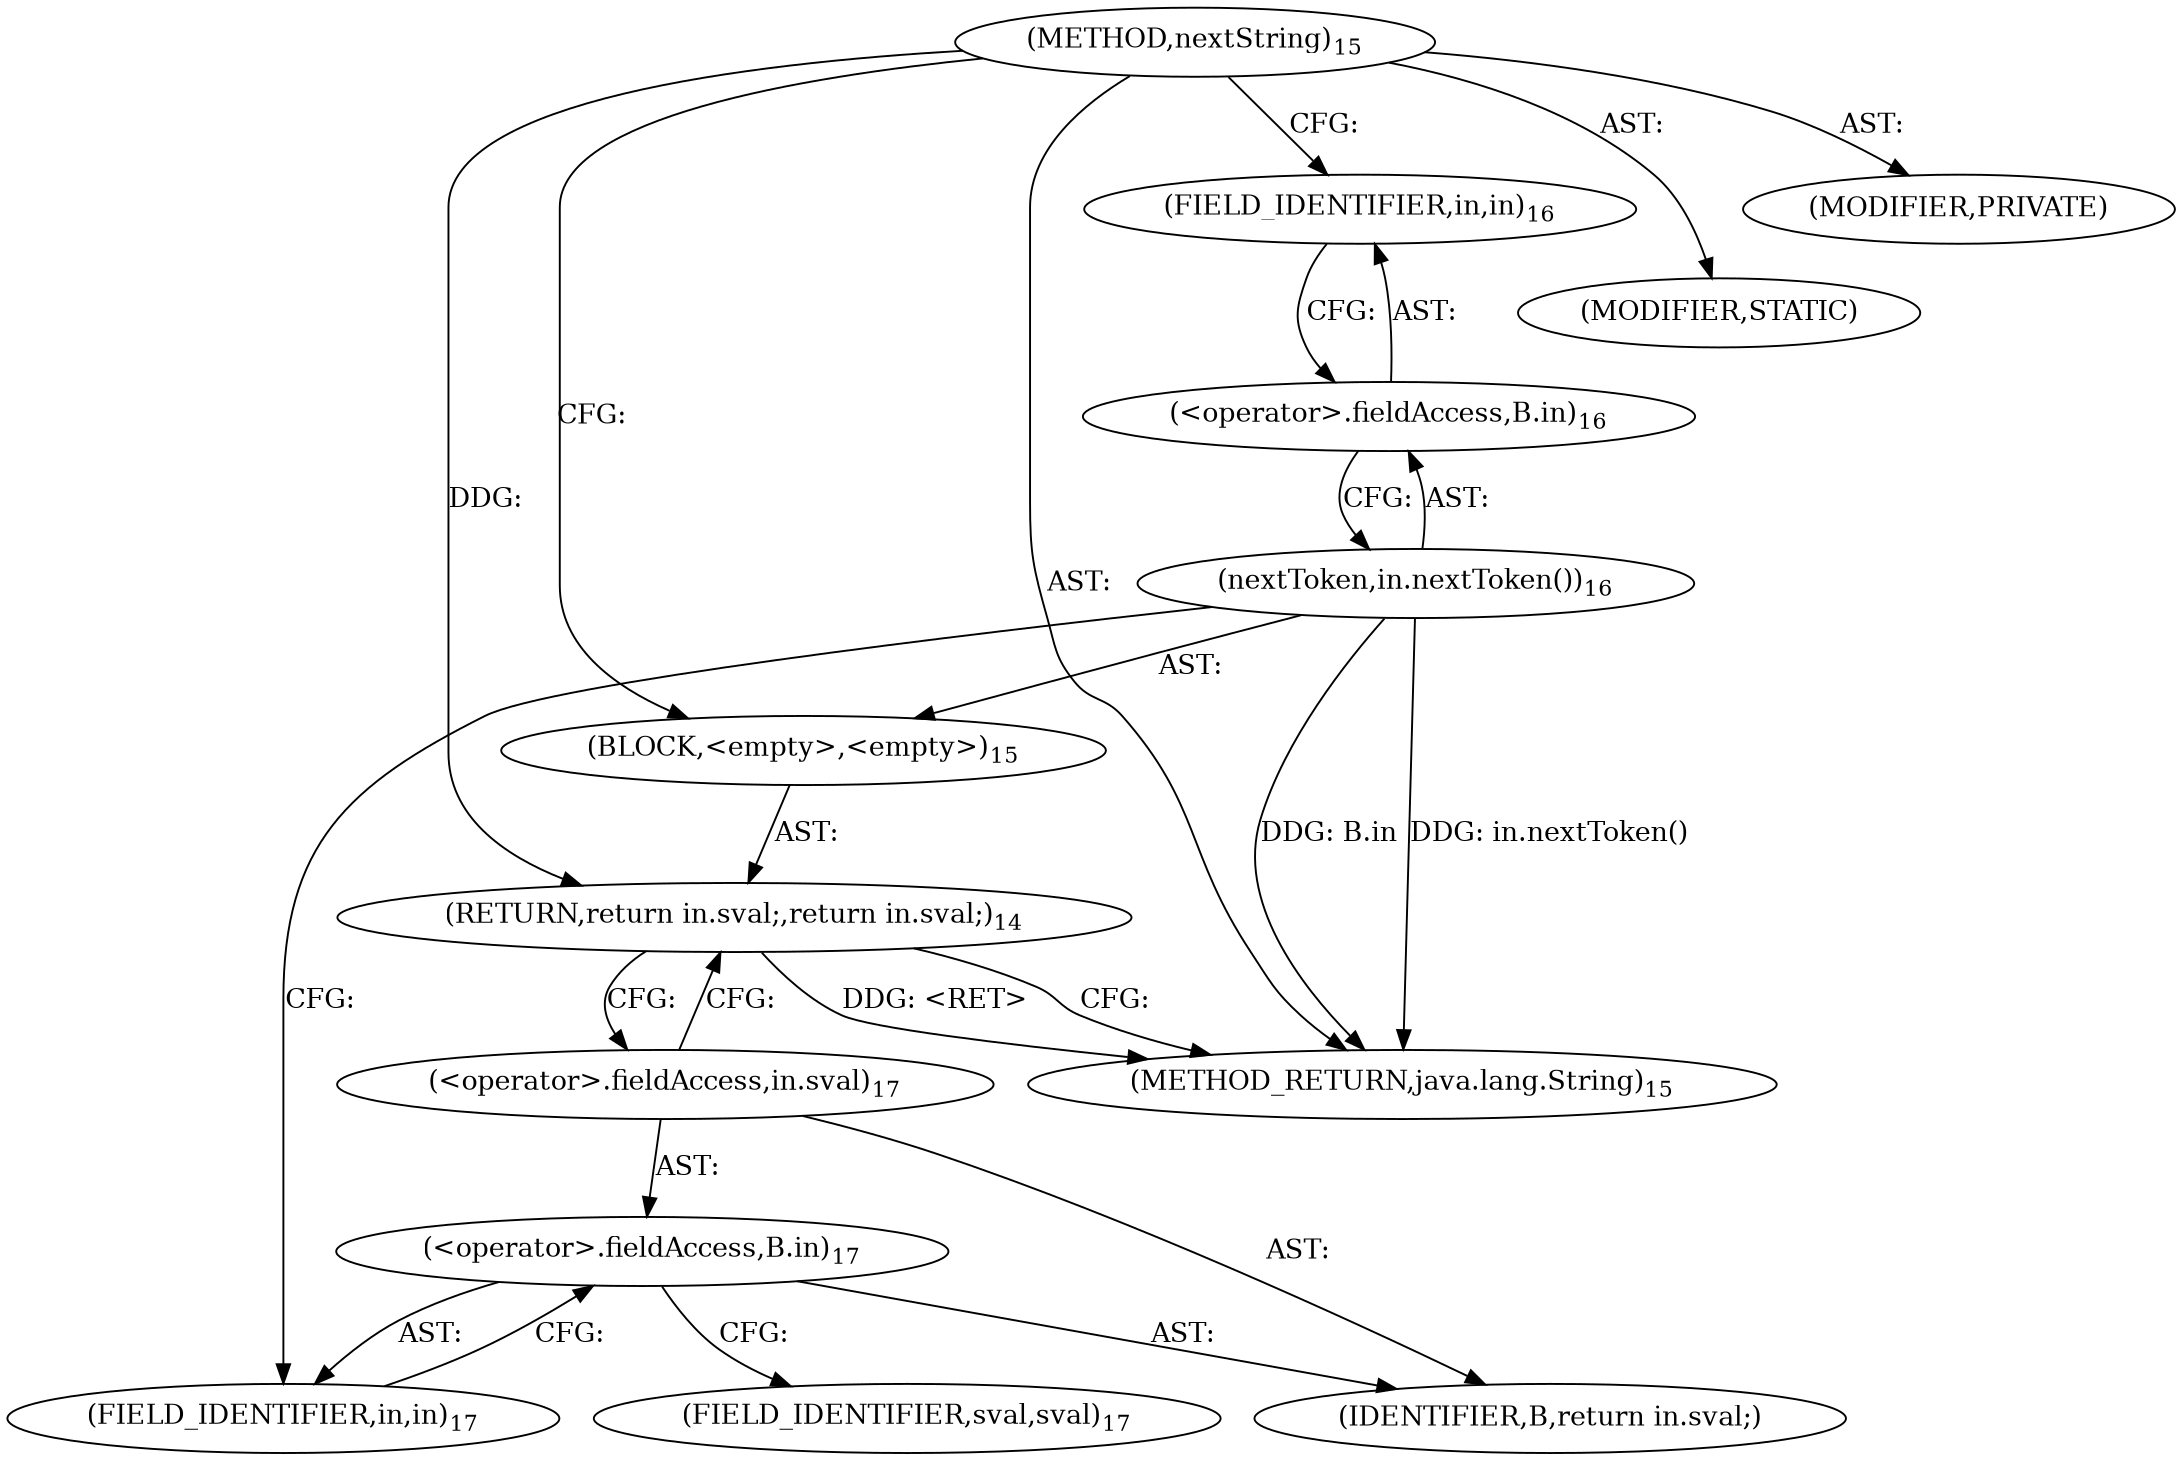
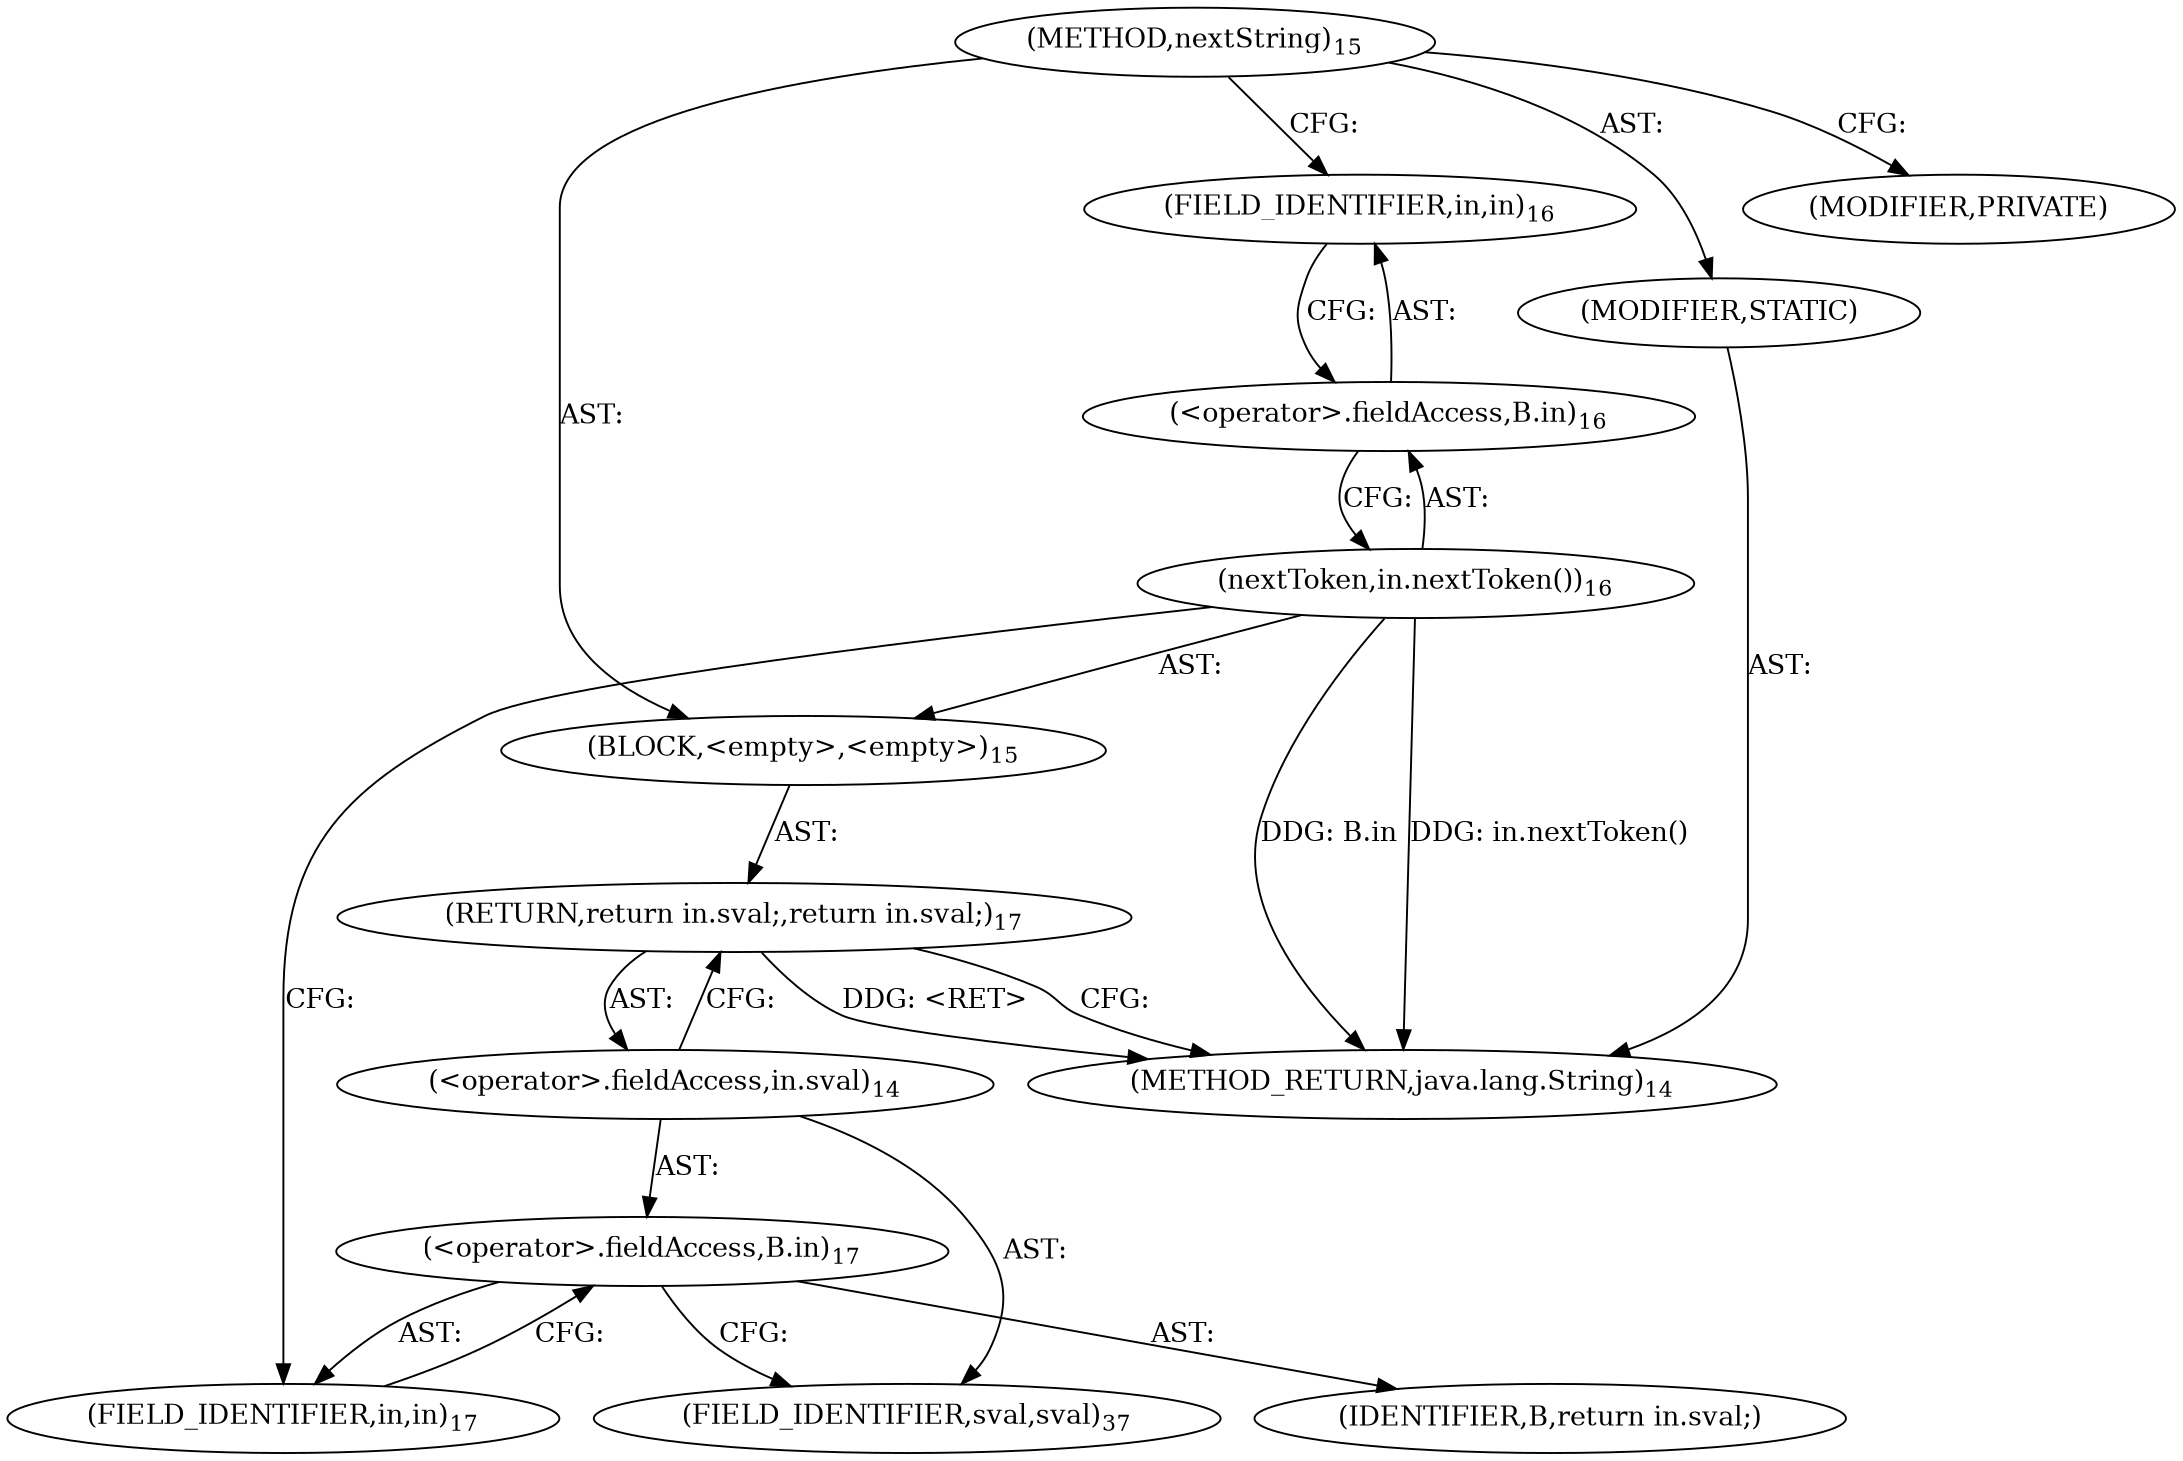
(1877, 126) -> (1877, 126)
(448, 289) -> none
(596, 417) -> (596, 417)
(1039, 586) -> (1748, 727)
(1009, 915) -> (1009, 915)
(646, 1001) -> (646, 1001)
(887, 1082) -> (887, 1082)
(1660, 1082) -> (1660, 1082)
(1141, 1231) -> (956, 1208)
(1117, 1416) -> (1117, 1416)
